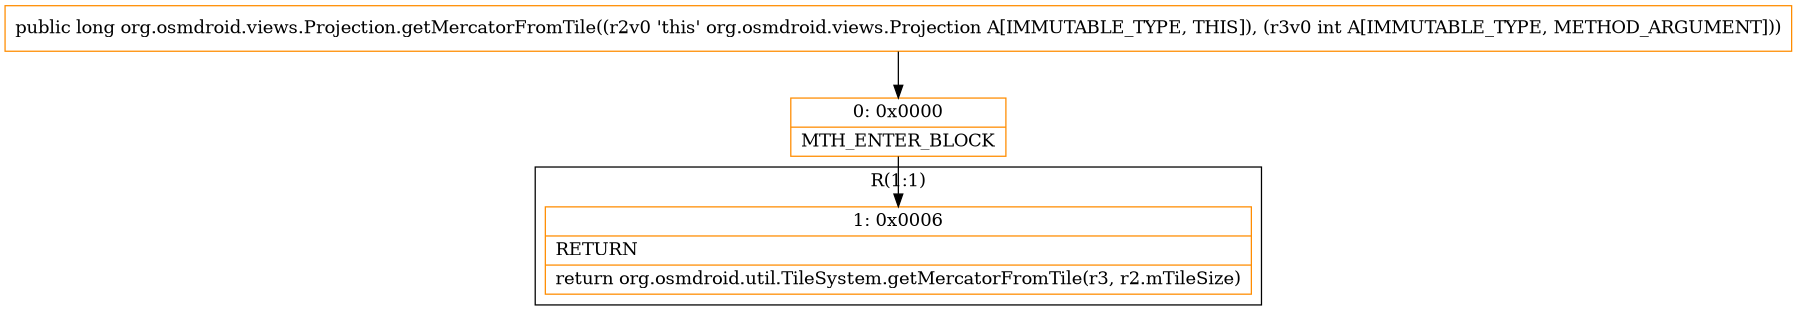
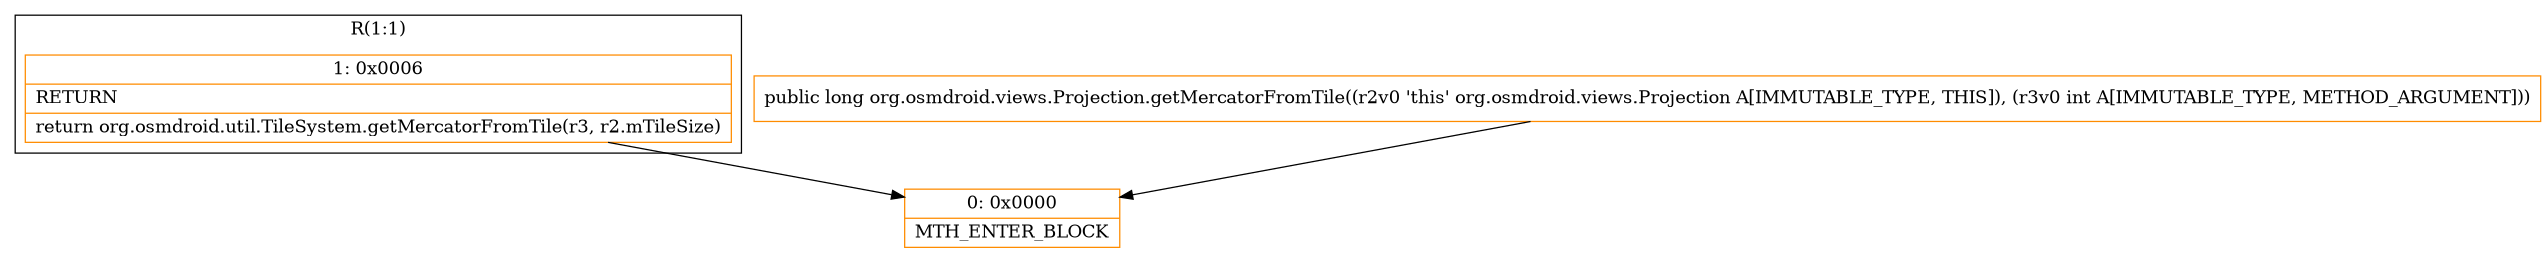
(898, 175) -> (750, 169)
